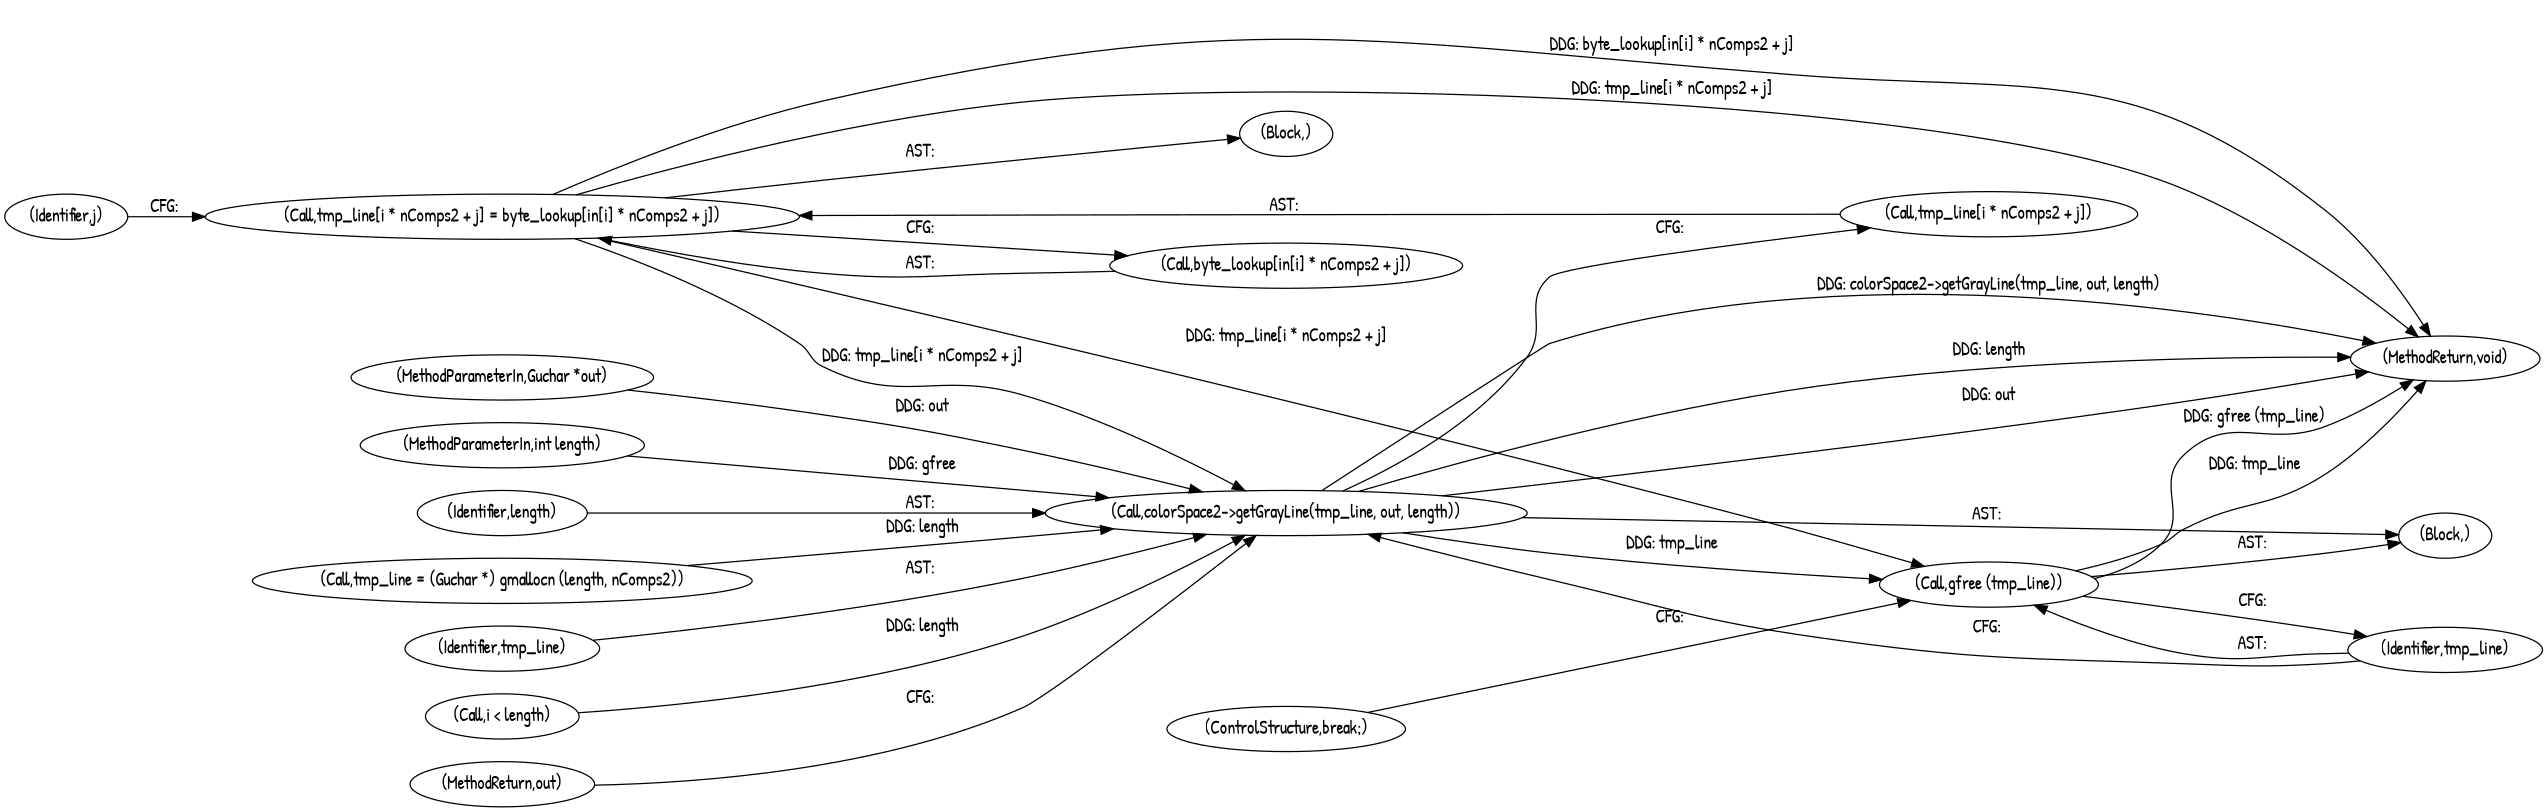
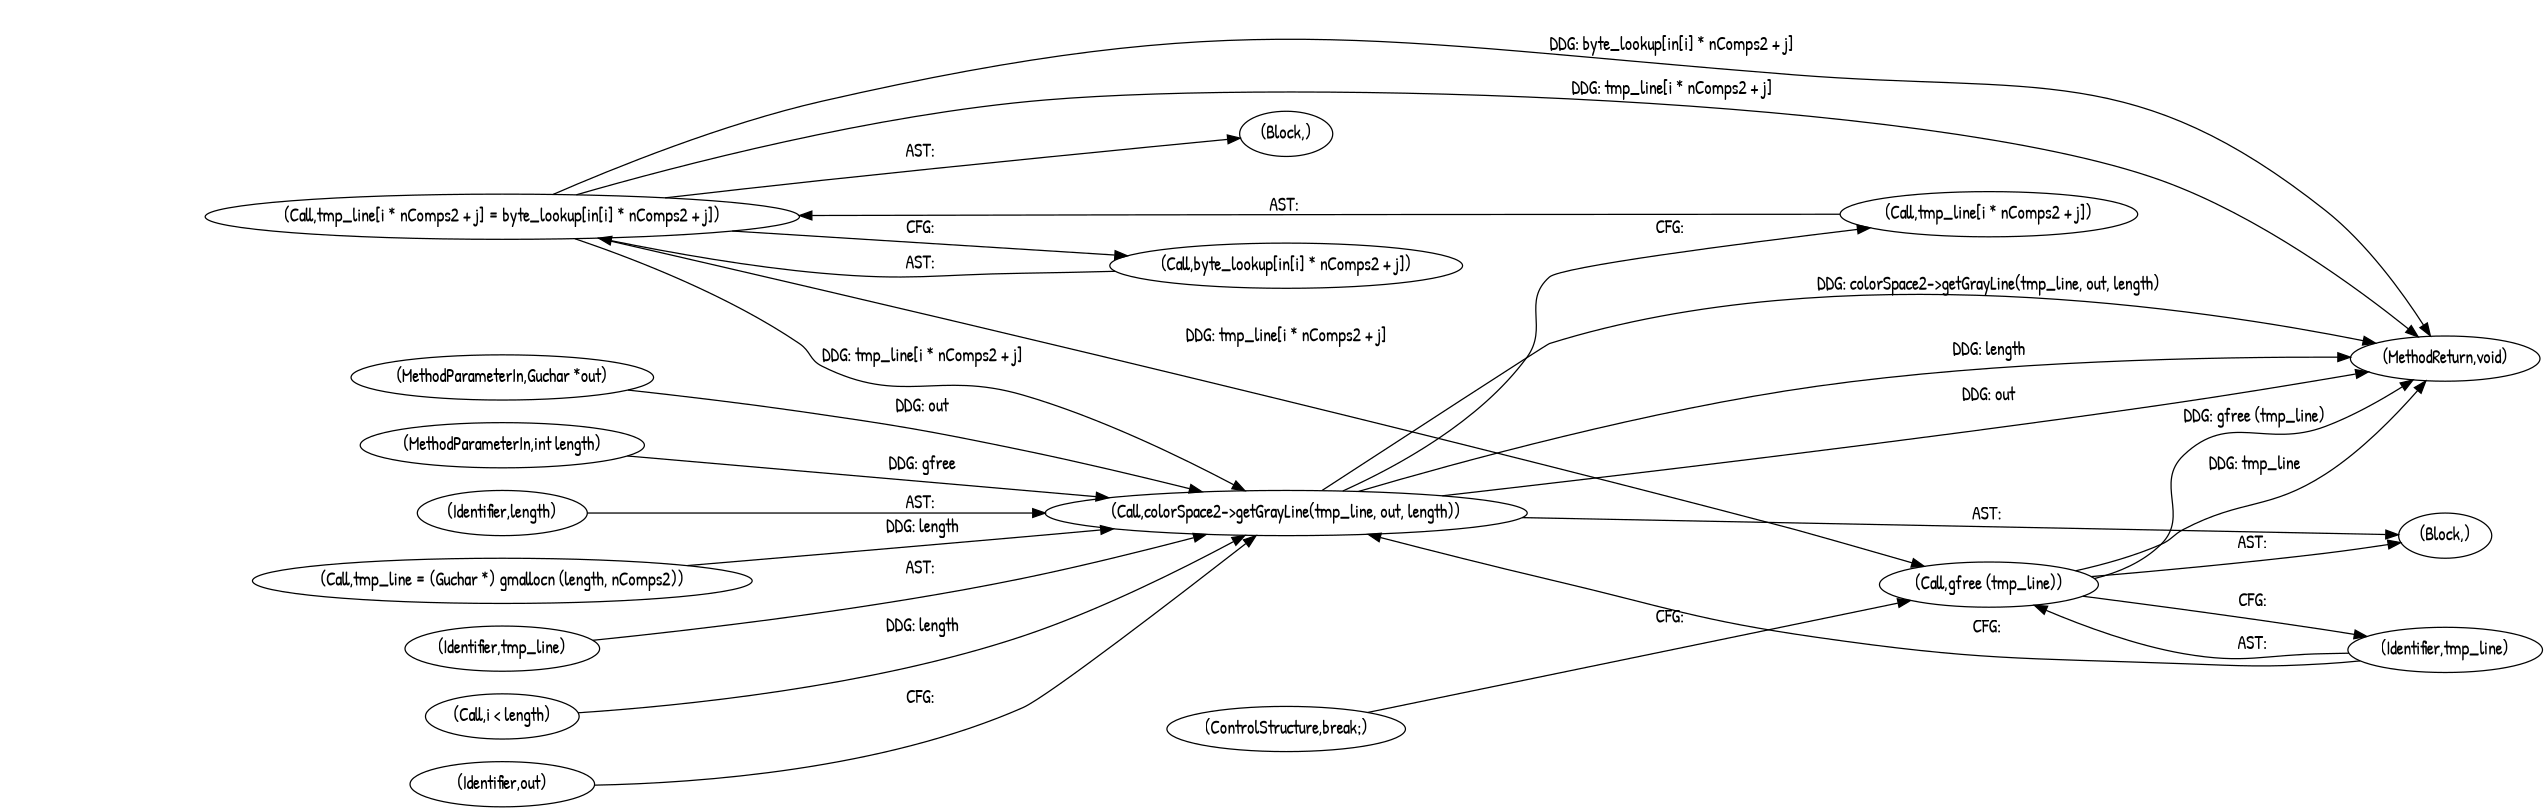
(66, 217) -> none
(1636, 562) -> none
(502, 784) -> (502, 784)
